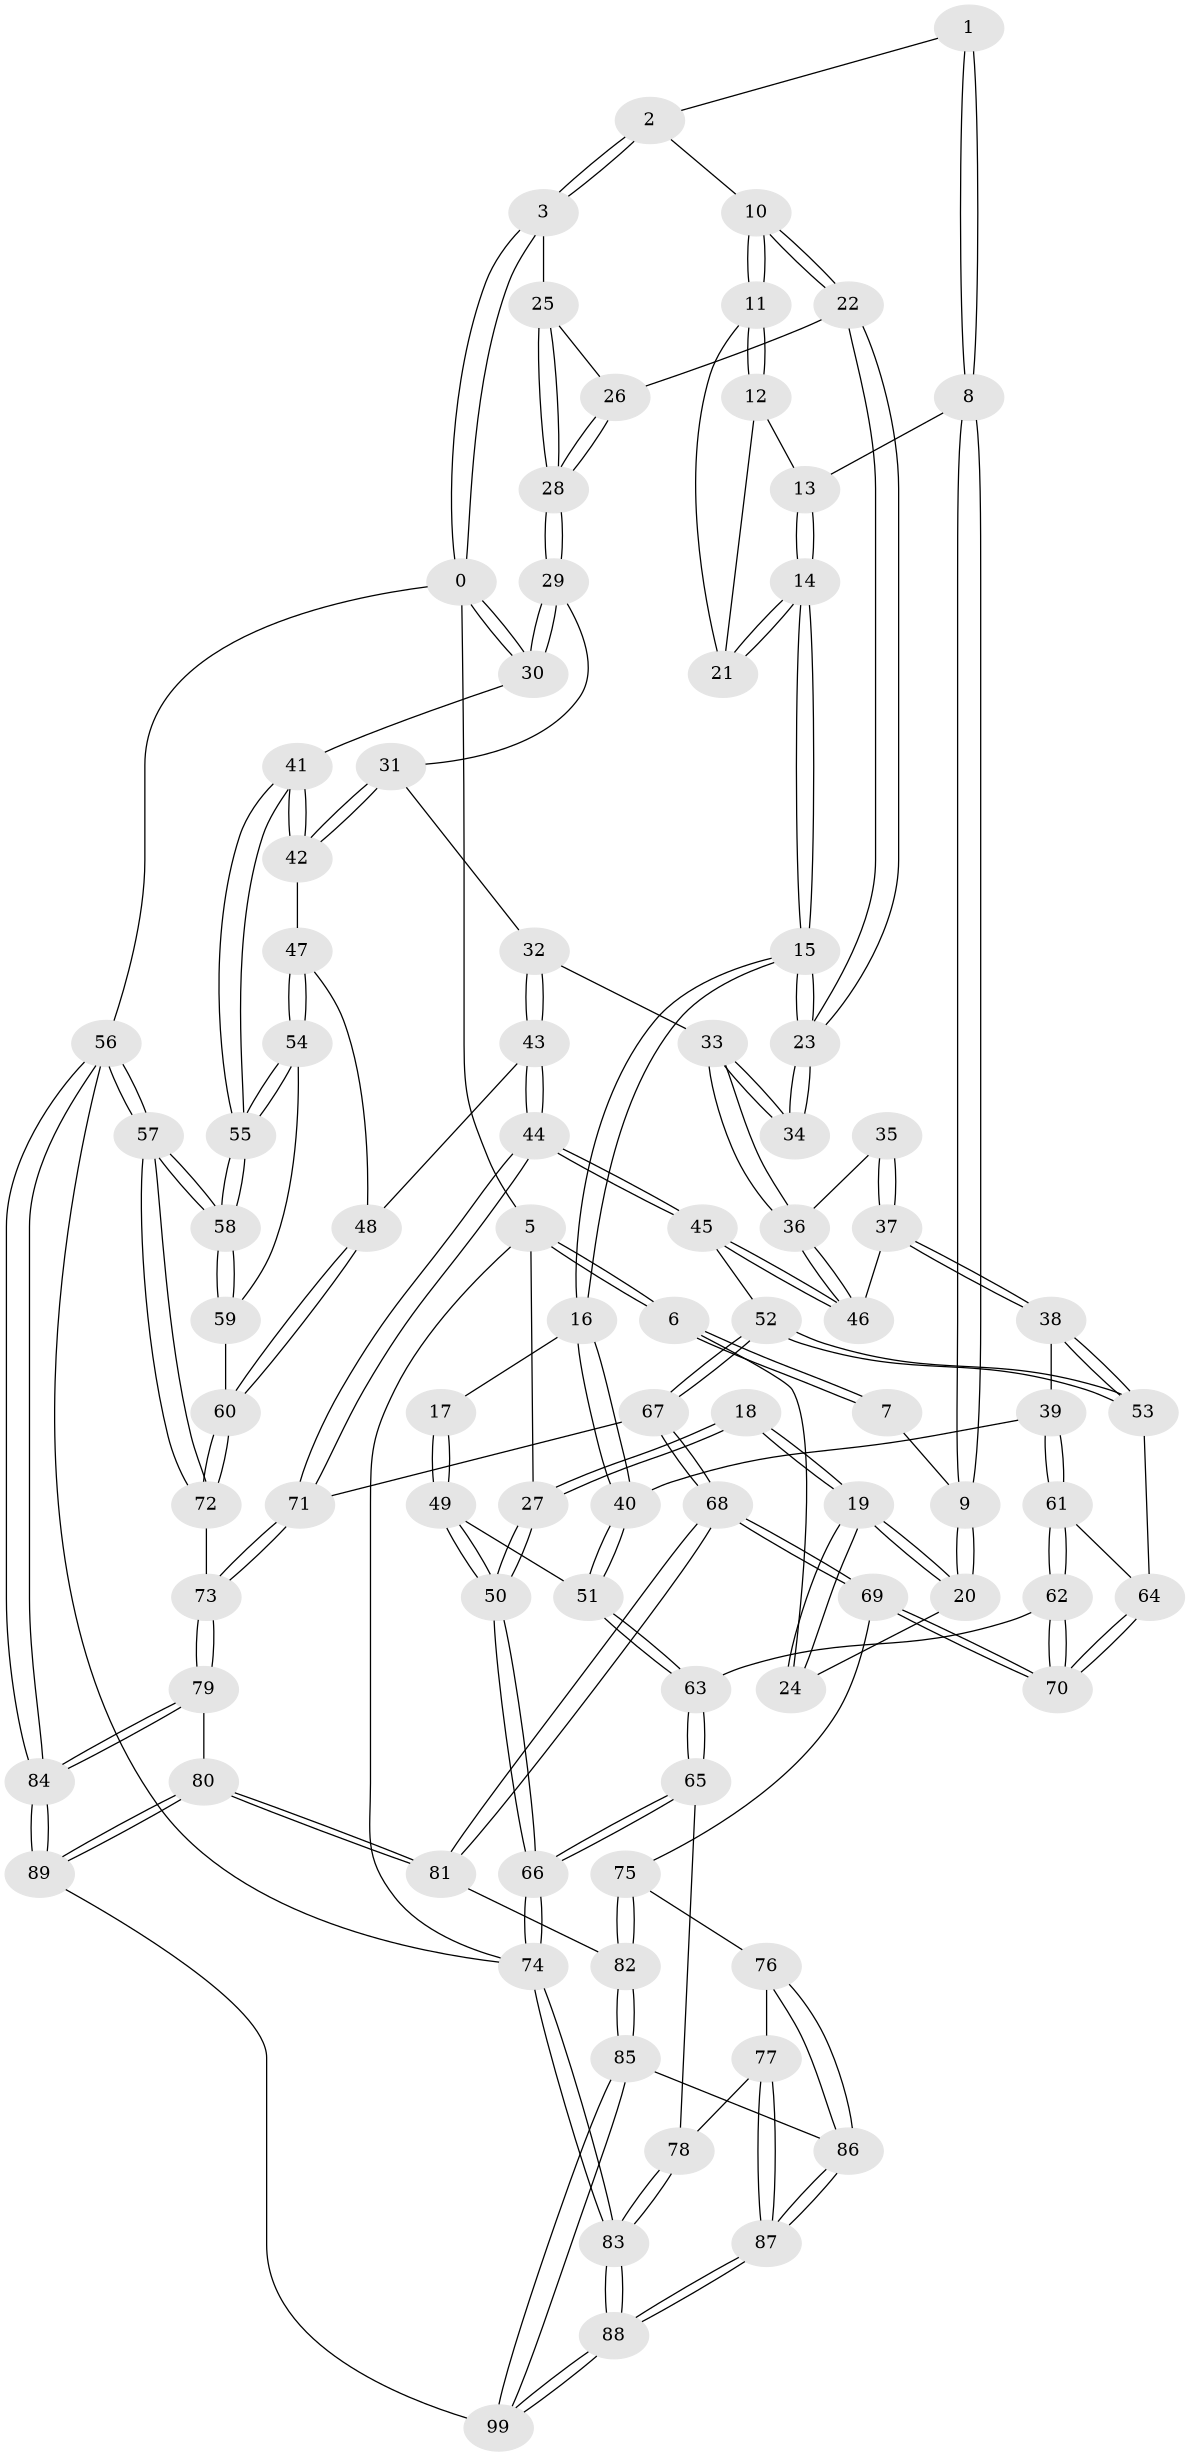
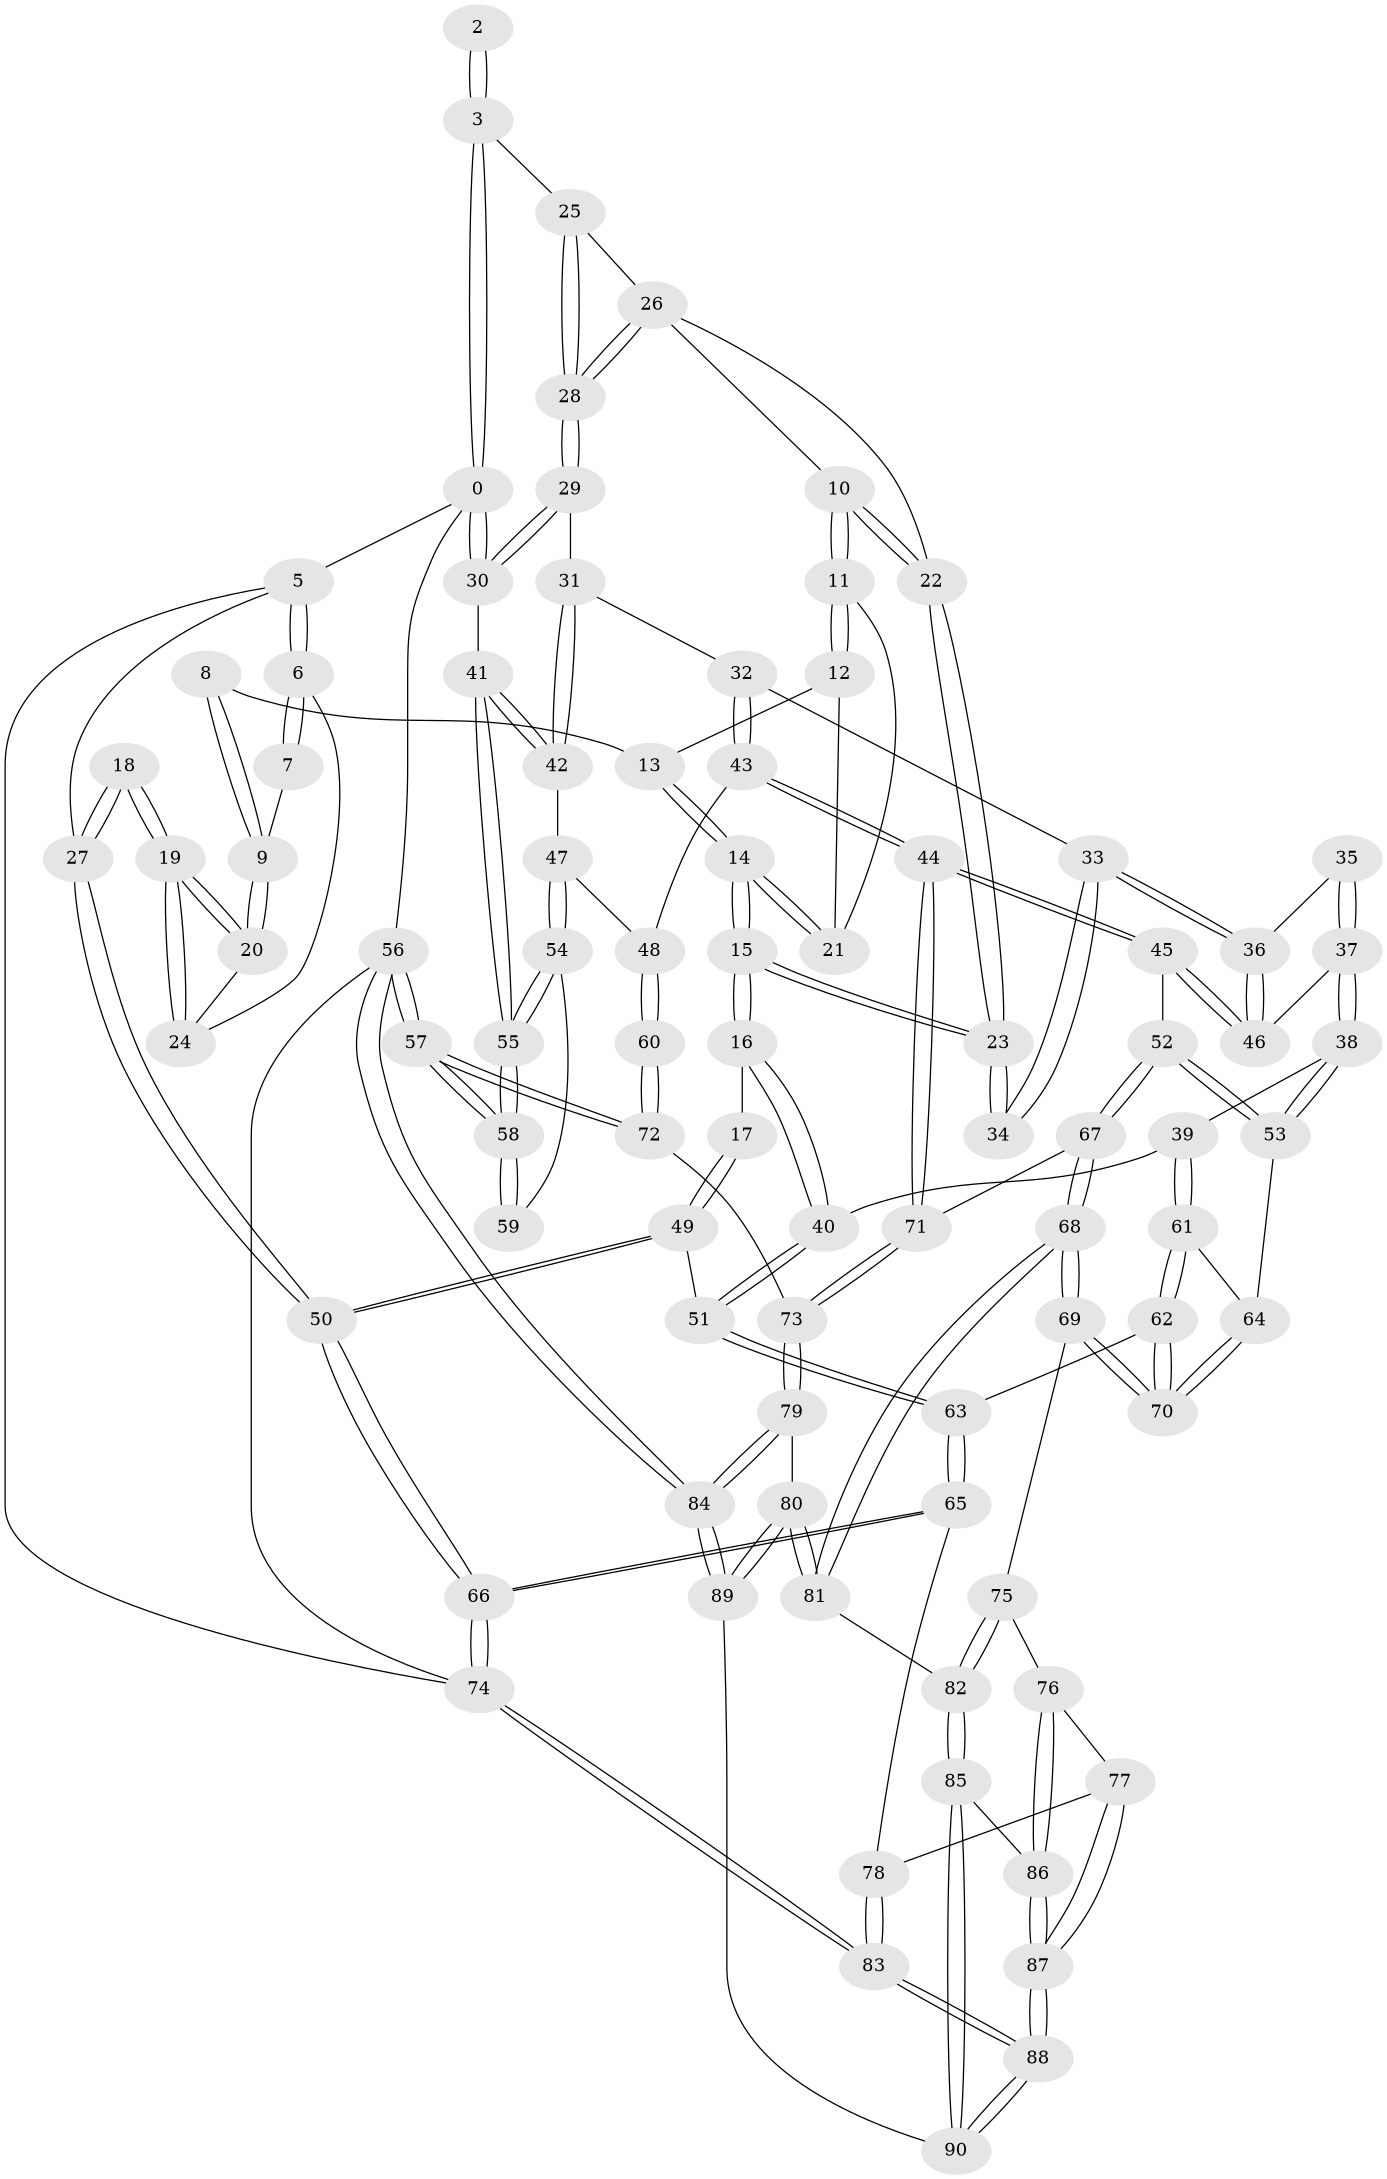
(969, 28) -> none
(703, 167) -> (746, 397)
(226, 1367) -> none
(499, 2428) -> (956, 2151)
